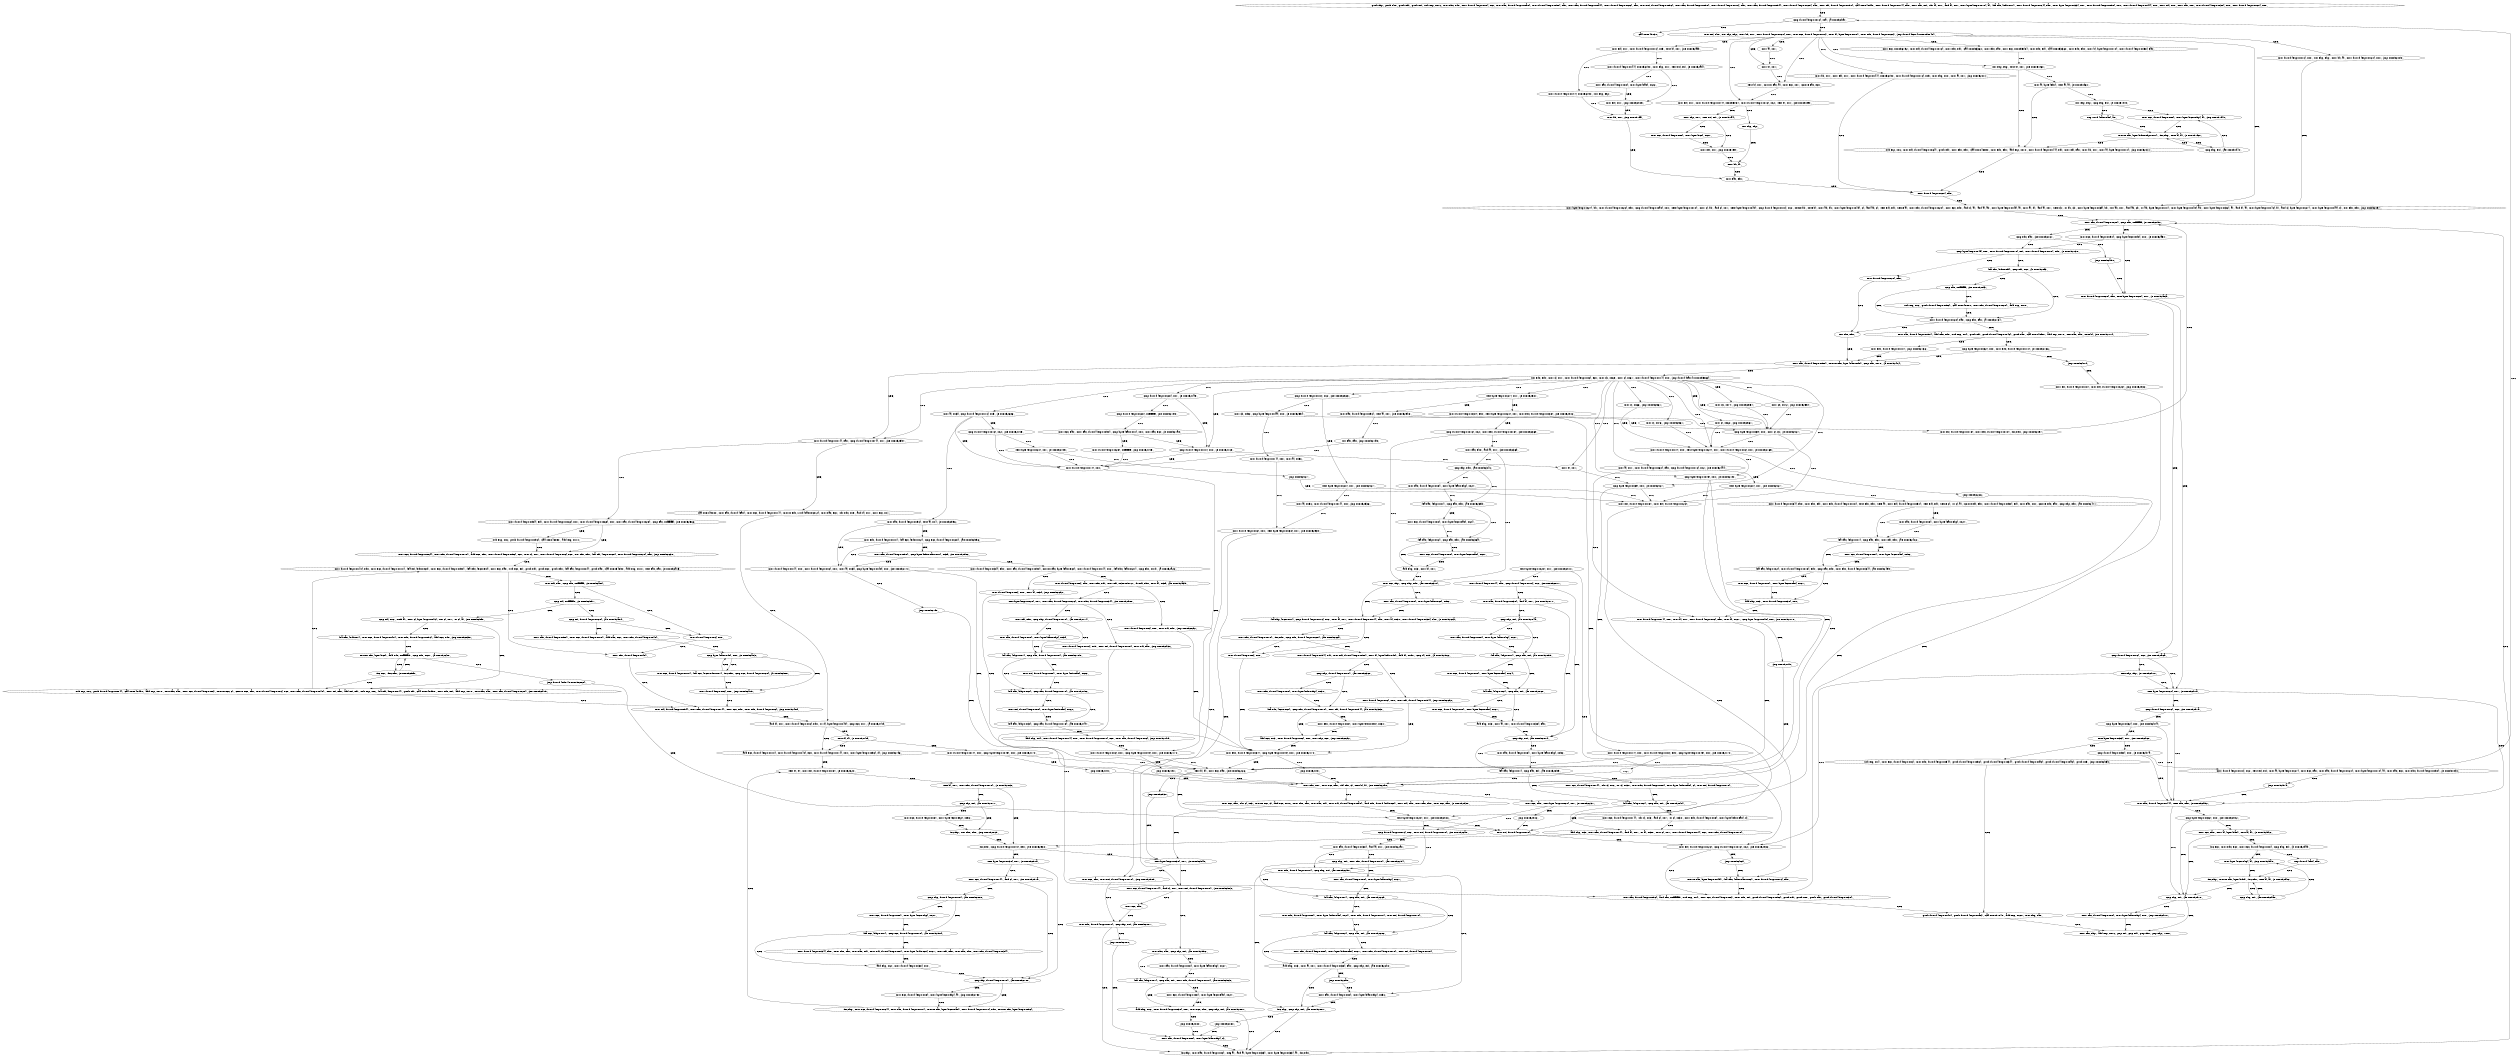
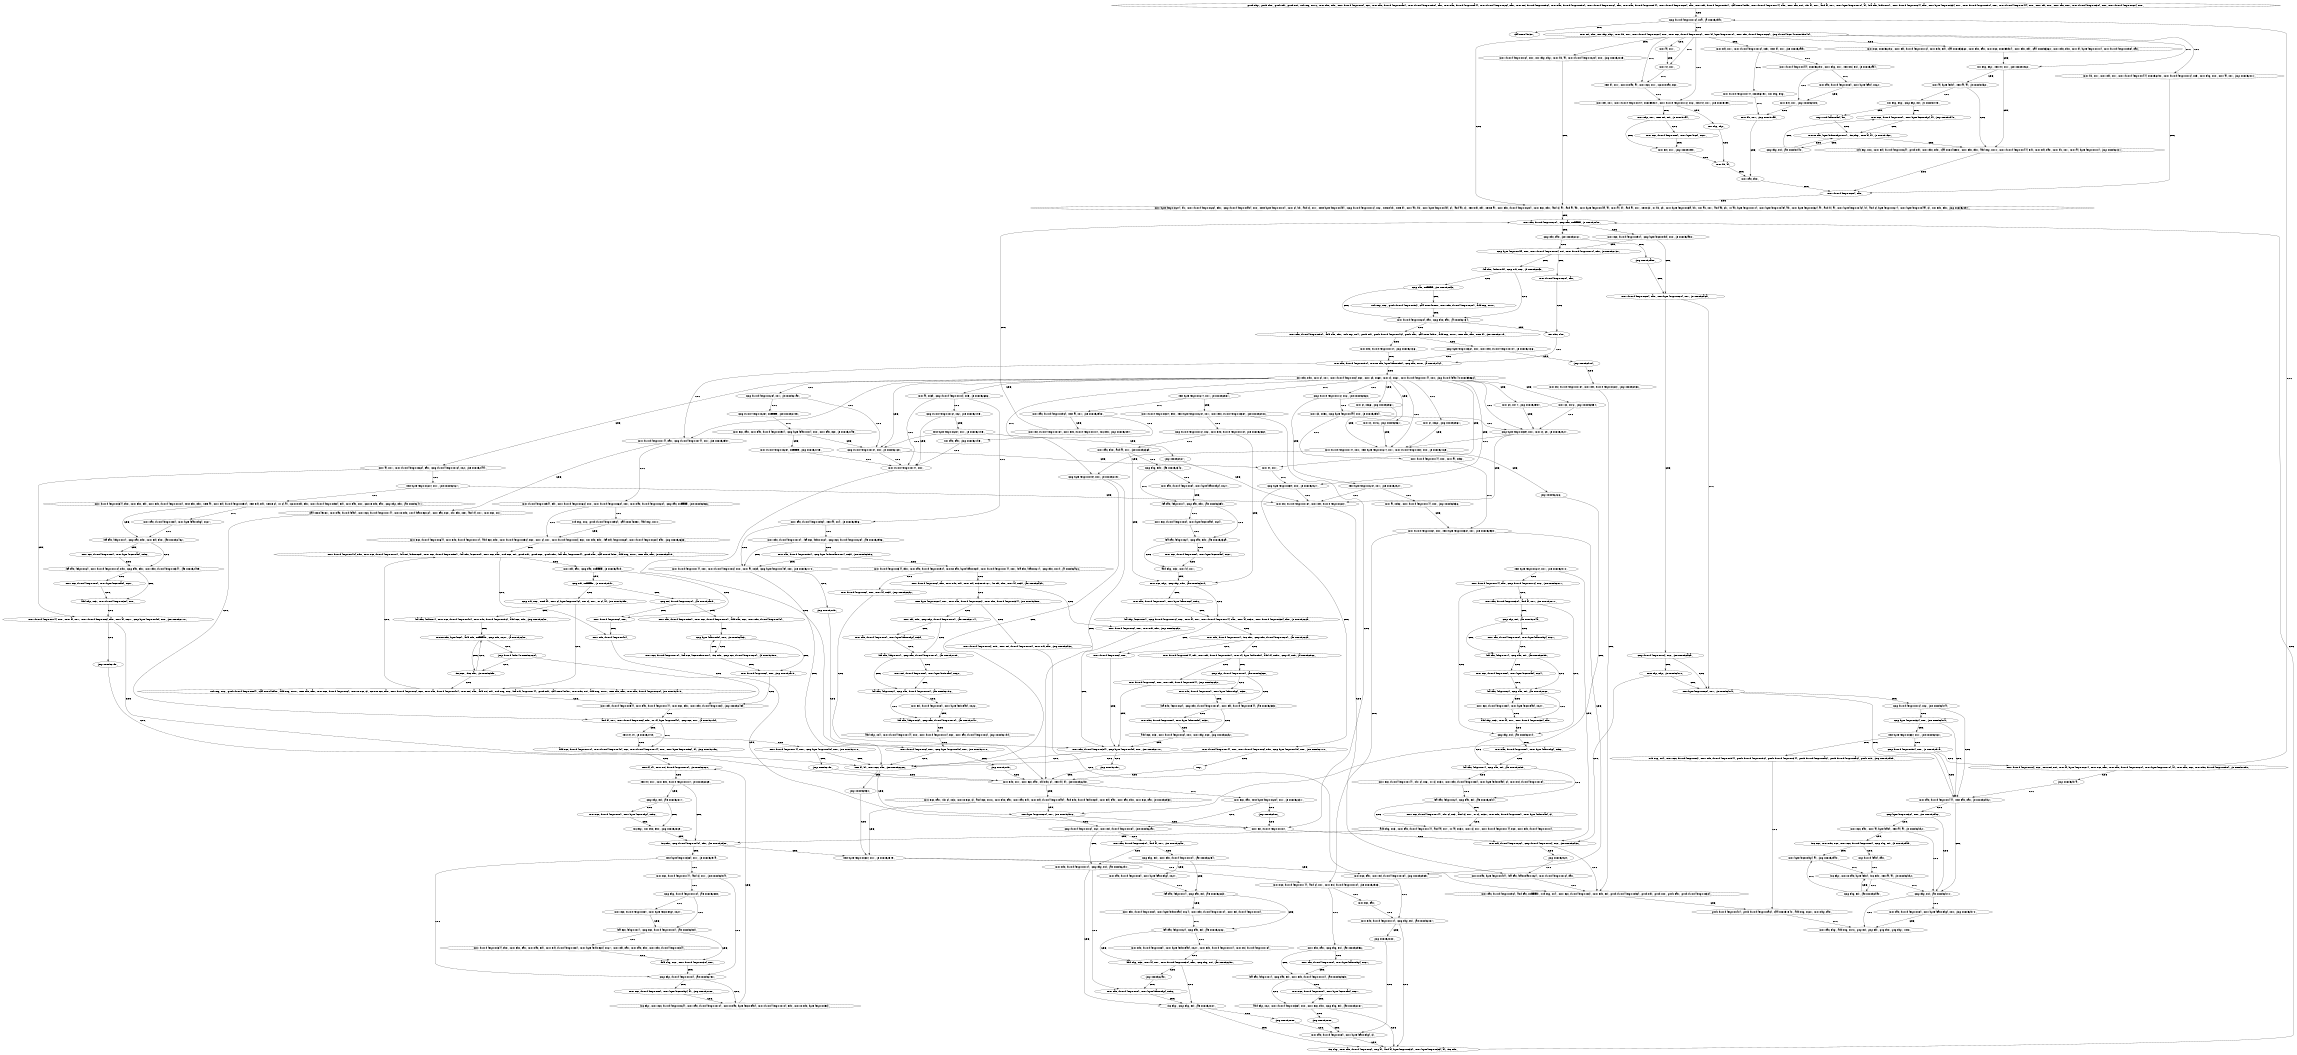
(1062, 459) -> (911, 439)
none -> (498, 664)
